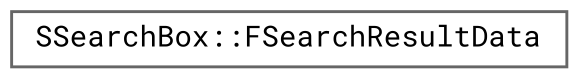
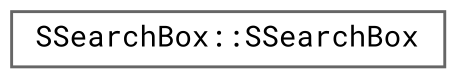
(289, 39) -> (228, 39)
